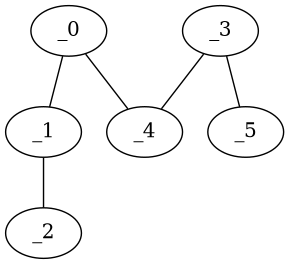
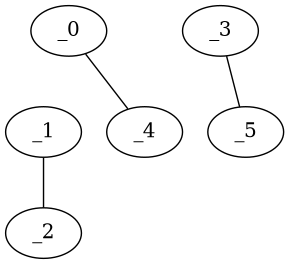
(183, 81) -> none
(56, 82) -> none
